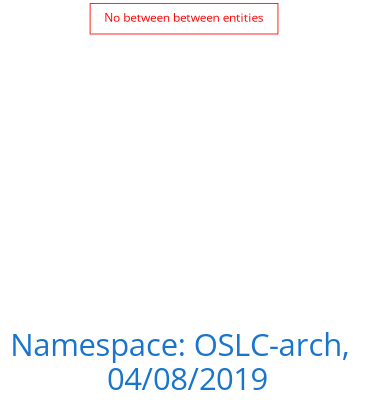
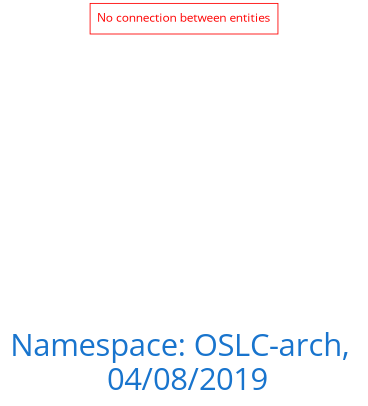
(184, 19) -> (184, 19)
